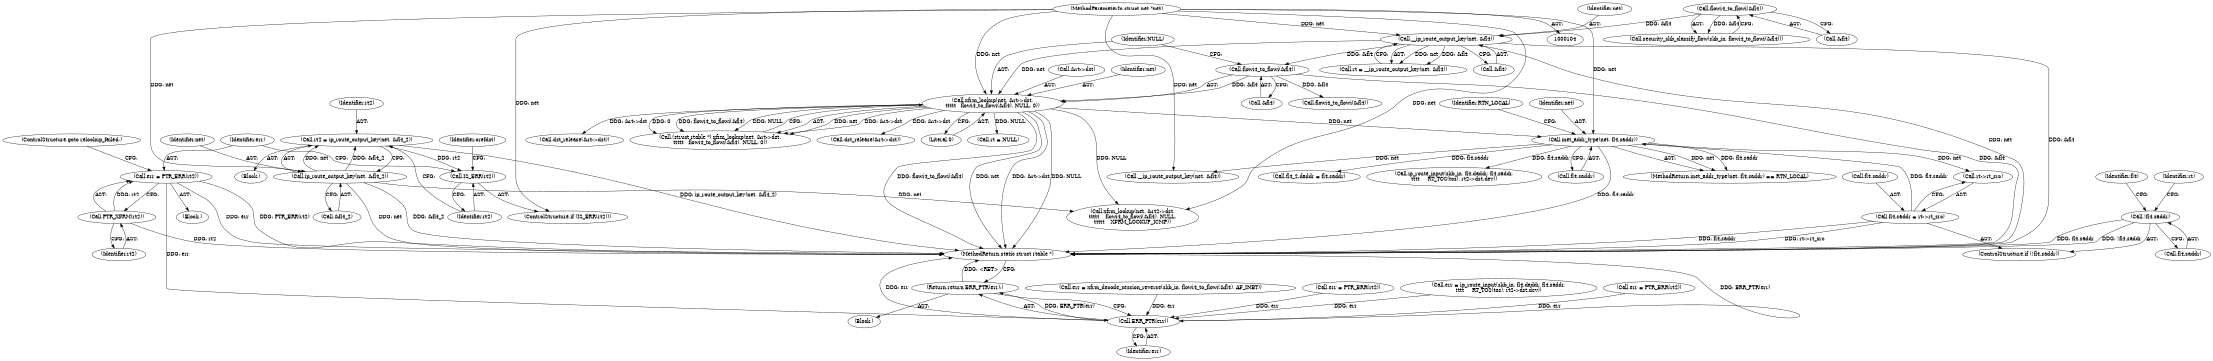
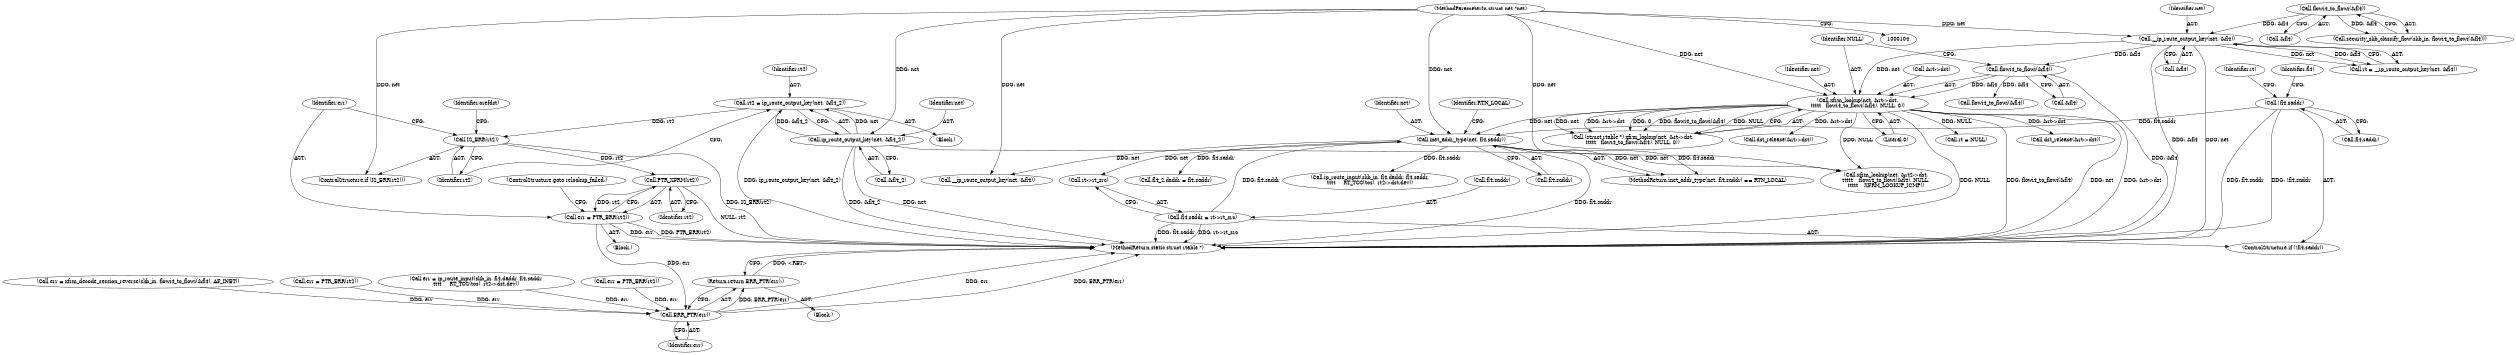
(1558, 24) -> (1827, 24)
none -> (1880, 128)
none -> (577, 157)
none -> (776, 236)
(205, 239) -> (733, 218)
